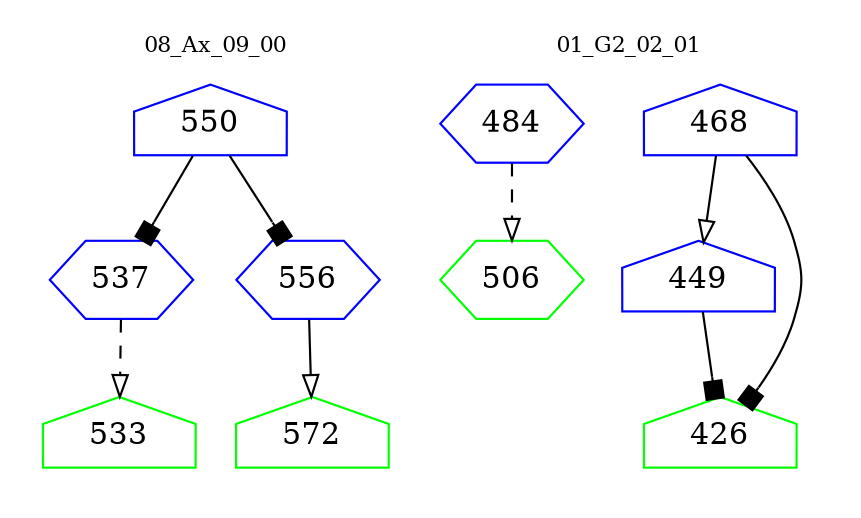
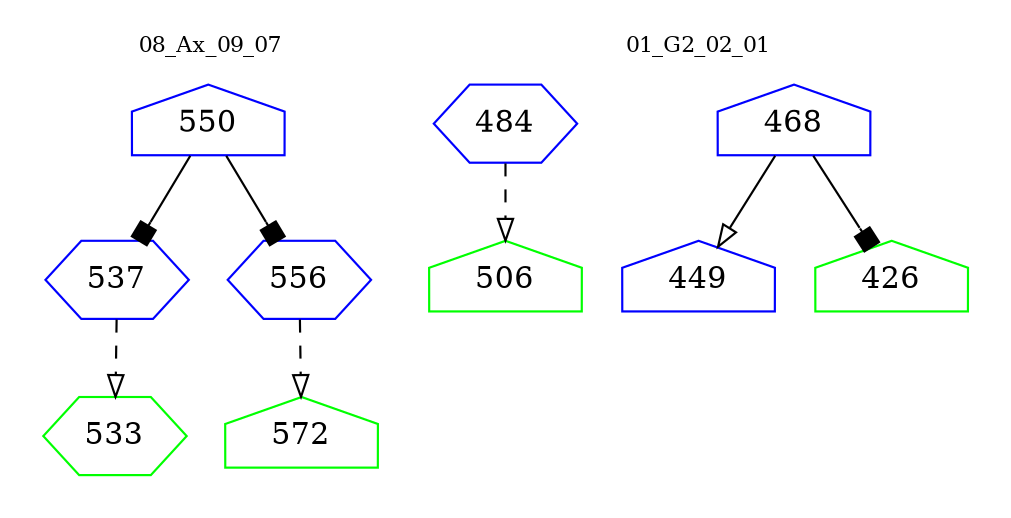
(216, 47) -> (210, 47)
(512, 280) -> (505, 280)
(707, 344) -> none
(310, 347) -> (300, 347)
(119, 436) -> (115, 436)
